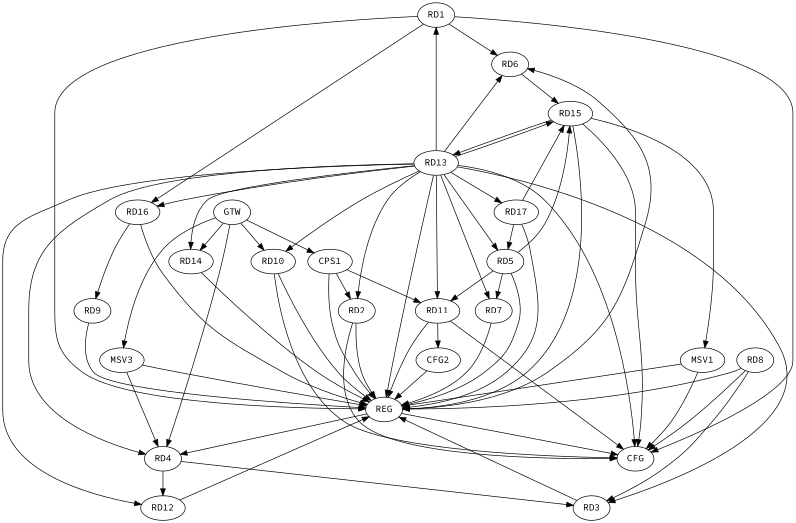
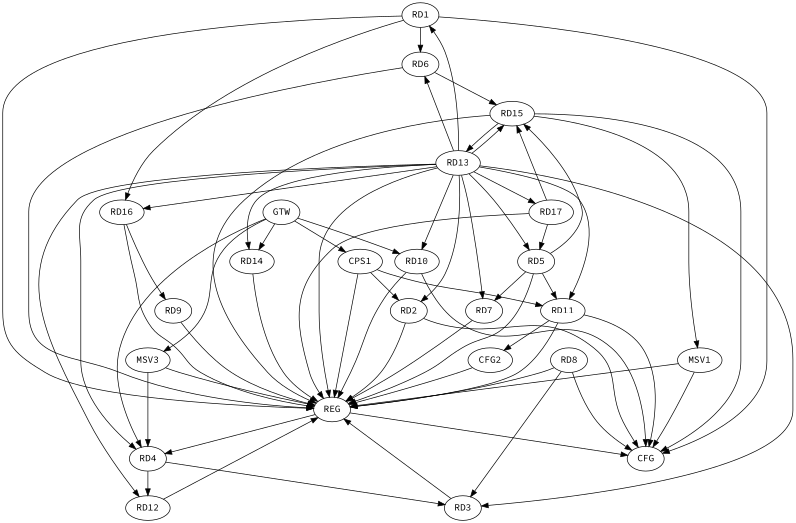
(591, 268) -> none
(626, 281) -> (30, 210)
